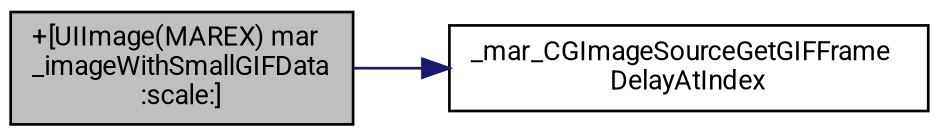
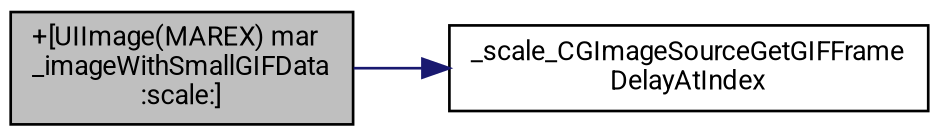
(689, 68) -> (689, 68)
